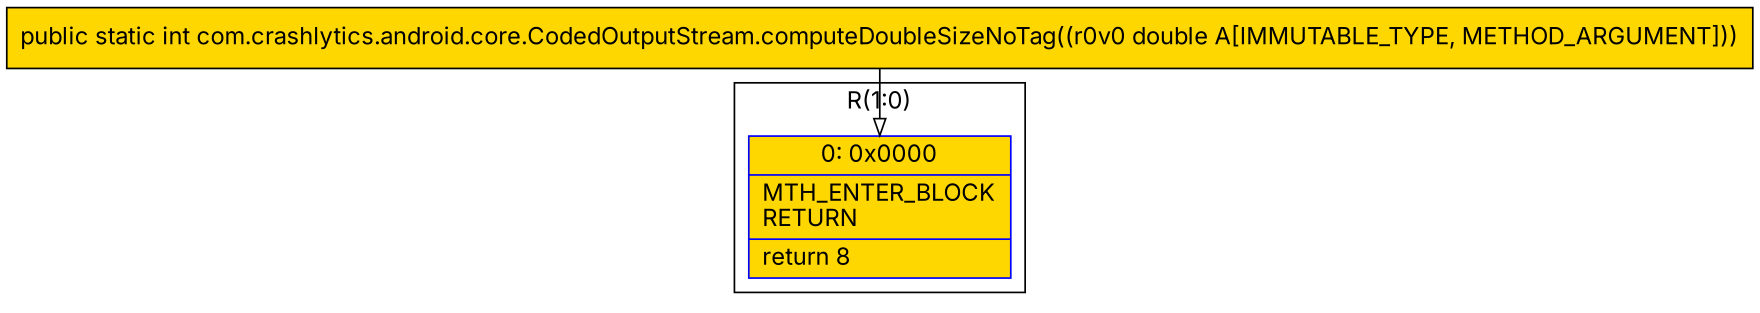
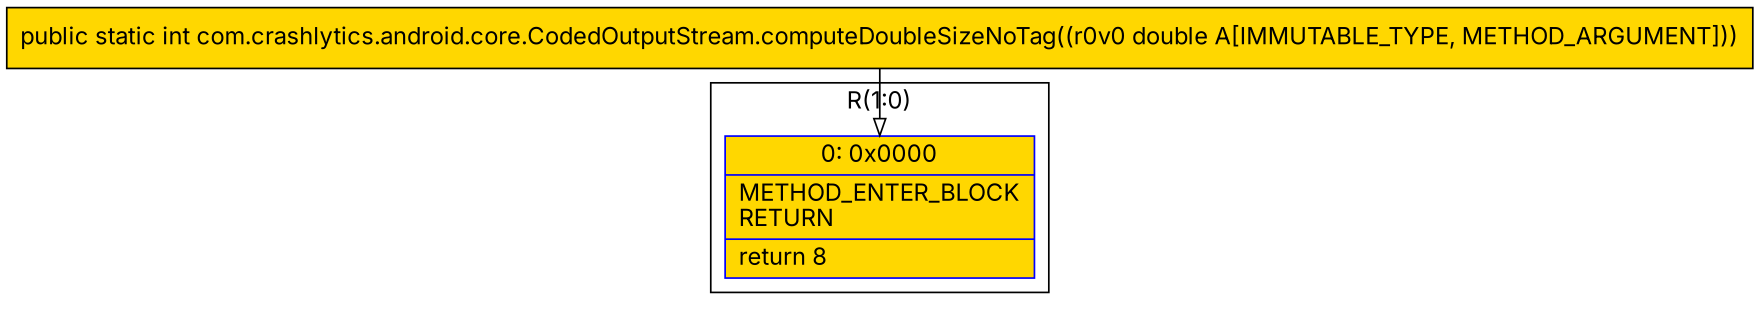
(880, 194) -> (880, 194)
